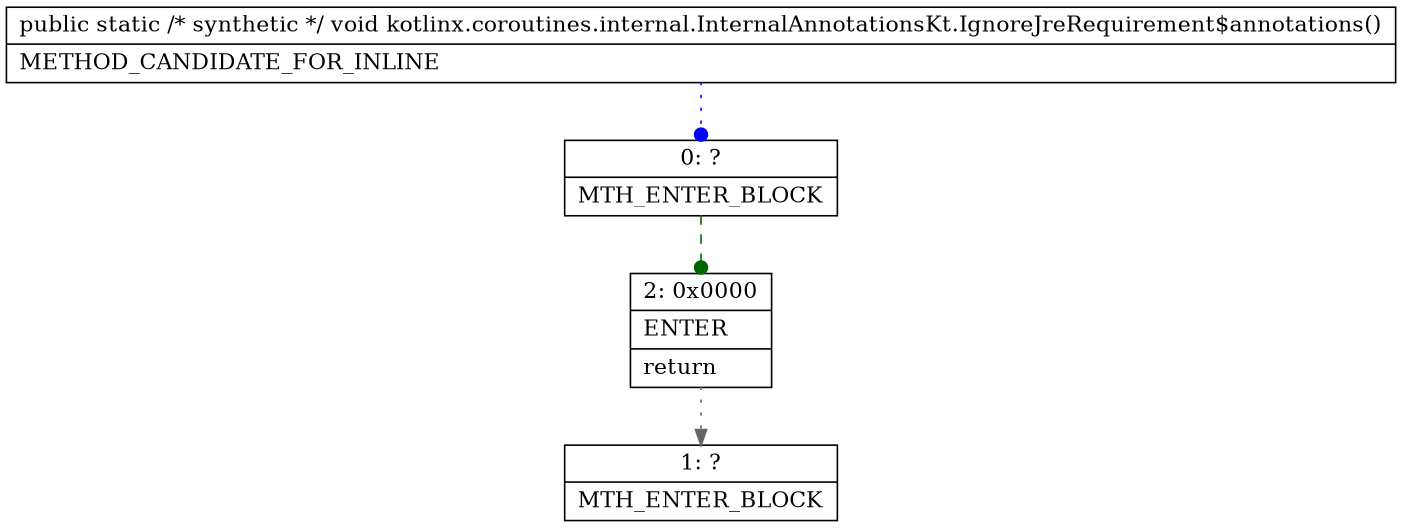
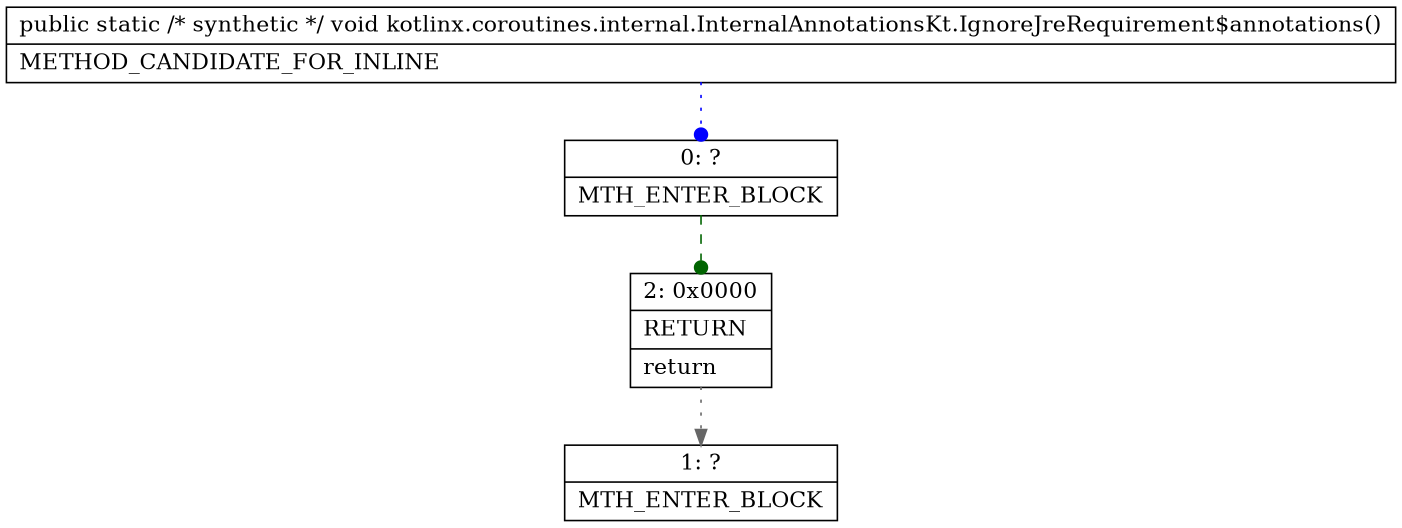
(686, 329) -> (695, 329)
